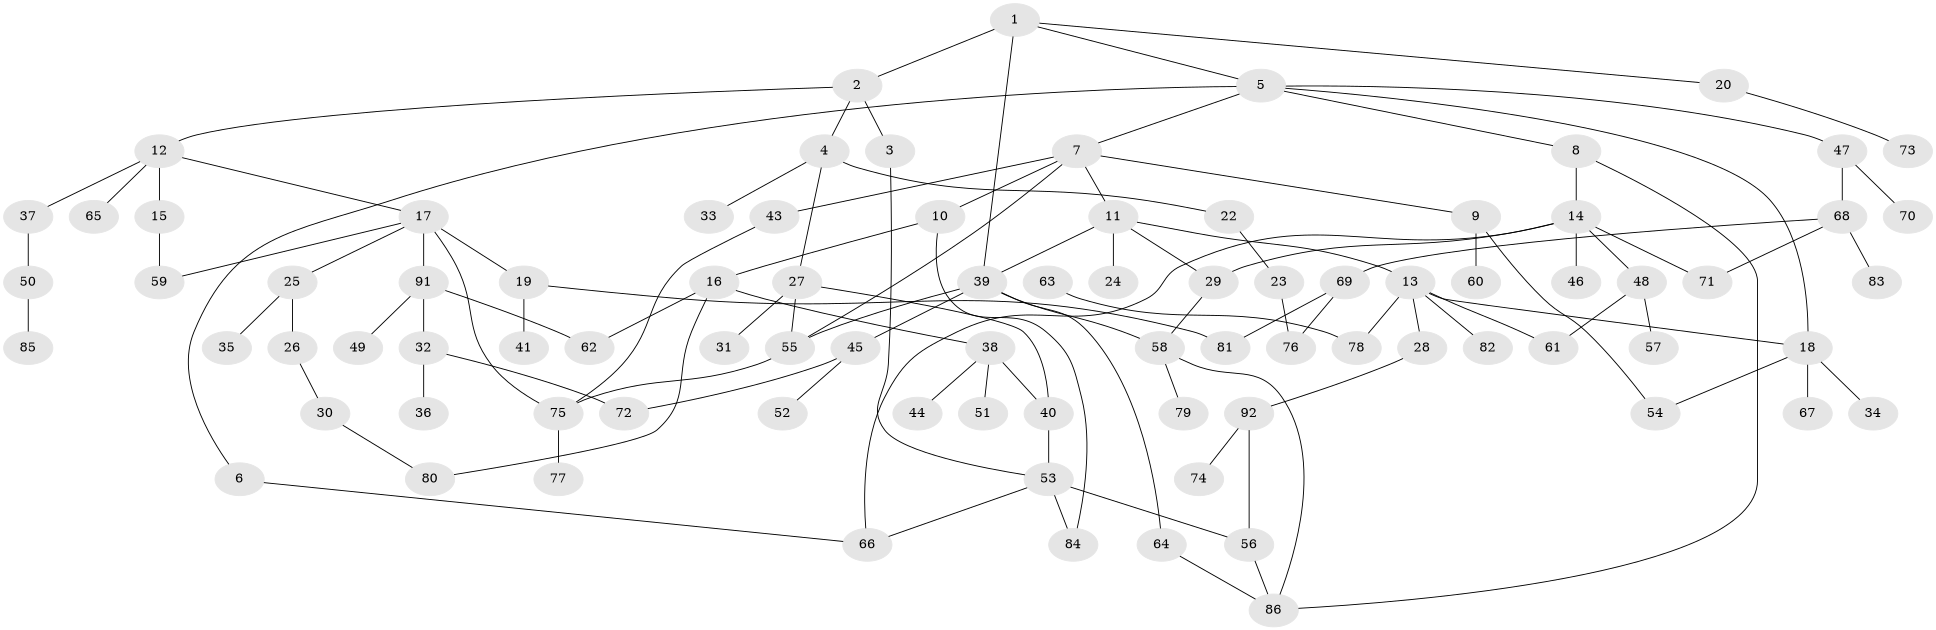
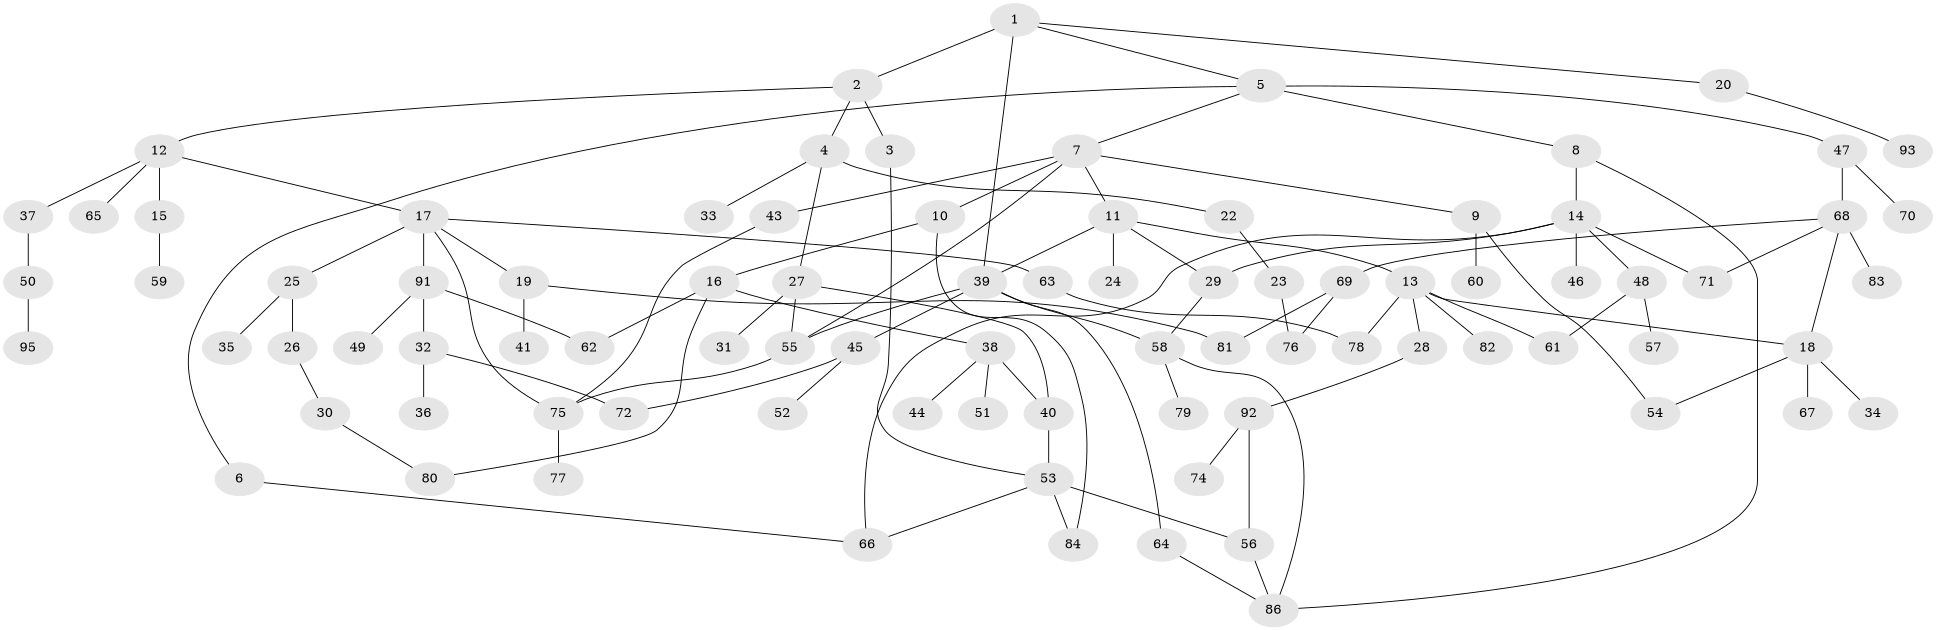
(1603, 132) -> (1825, 282)
(1908, 151) -> (1908, 151)
(292, 250) -> (754, 240)
(28, 348) -> (28, 348)
